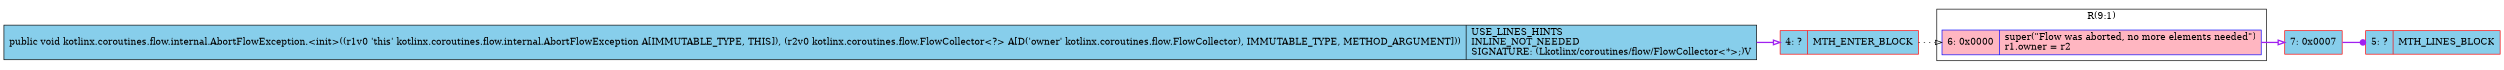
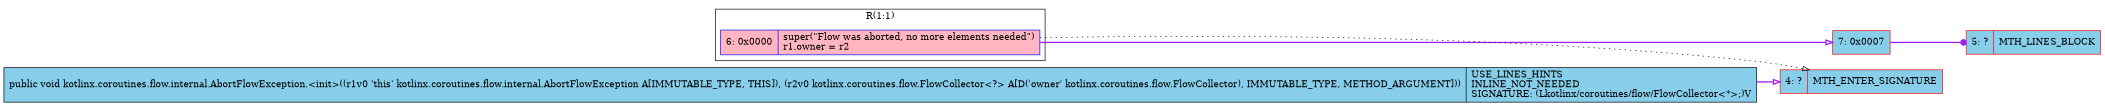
(2102, 17) -> (880, 17)
(1863, 42) -> (1875, 81)
(1927, 42) -> (1365, 38)
